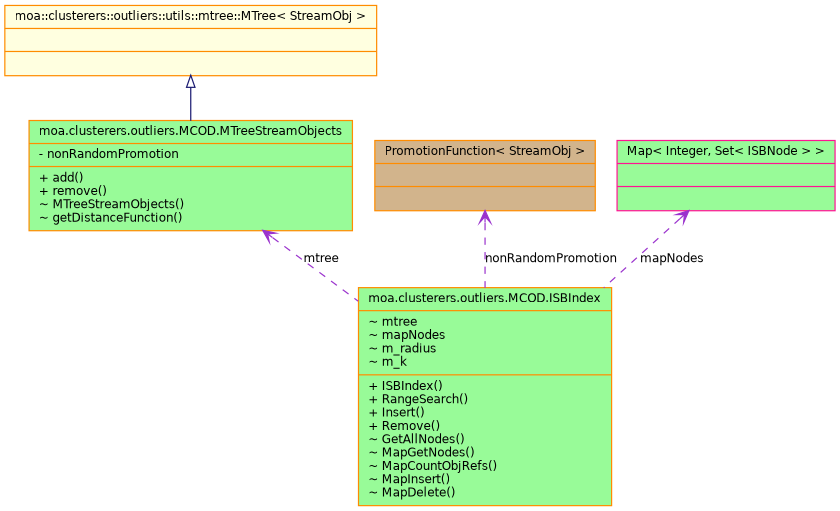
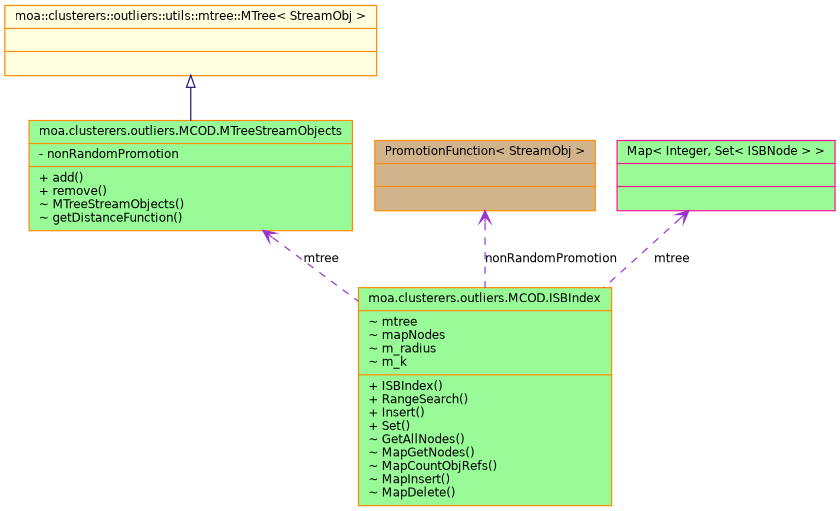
(672, 259) -> (672, 259)
(405, 426) -> (389, 426)
